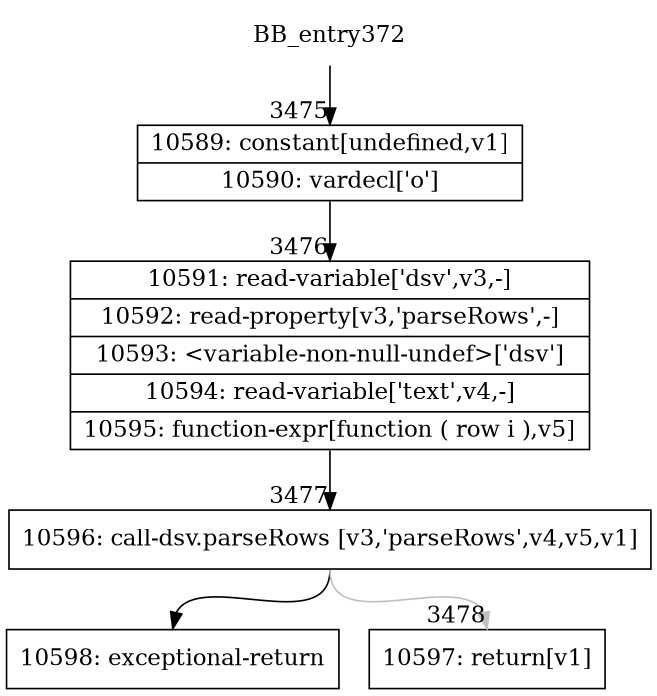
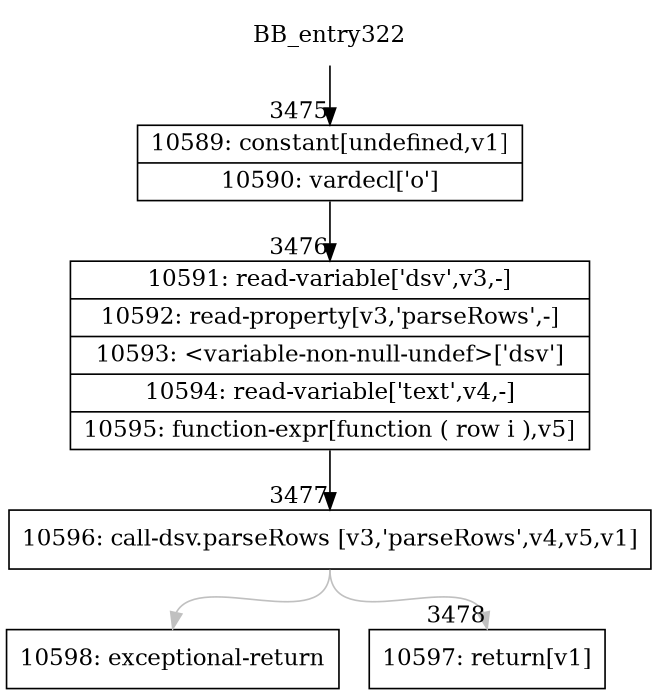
(330, 36) -> (330, 36)
(260, 600) -> (260, 600)
